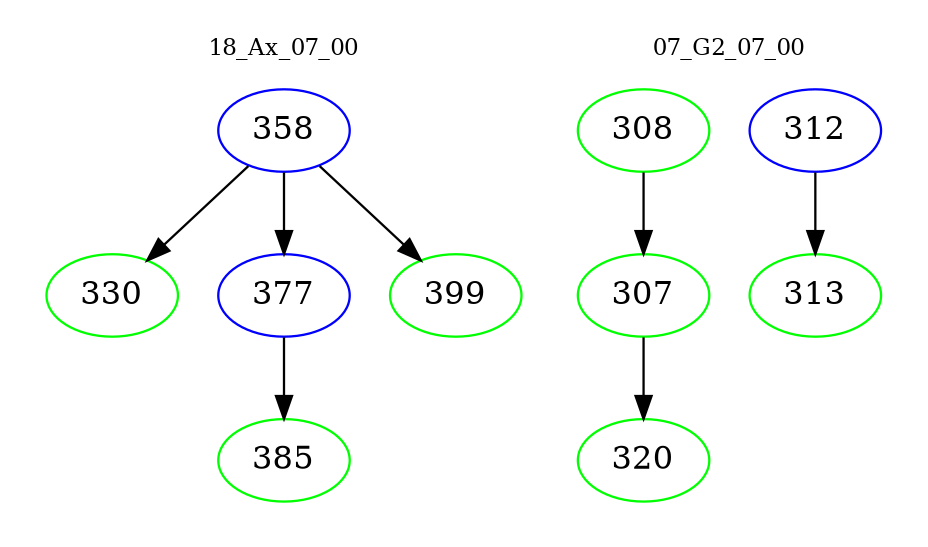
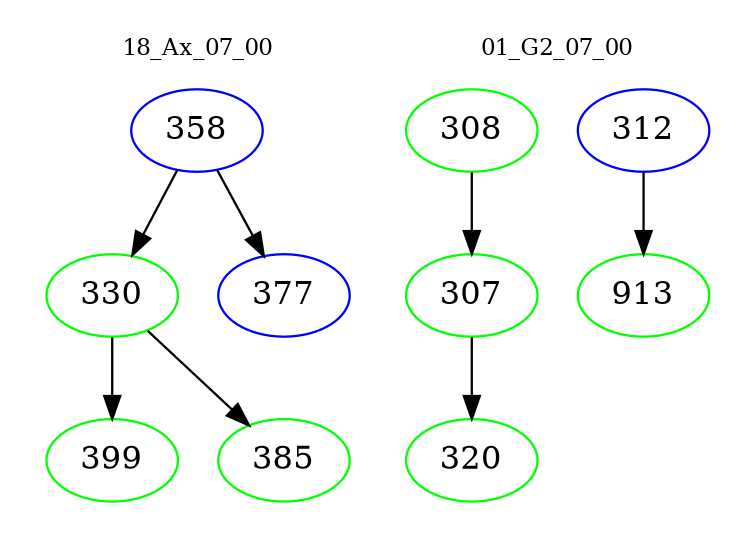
(729, 49) -> (558, 49)
(362, 205) -> (112, 367)
(815, 295) -> (644, 295)
(284, 367) -> (190, 370)
